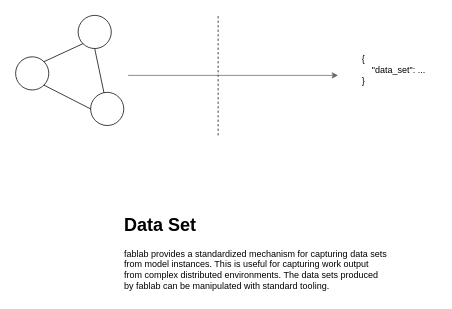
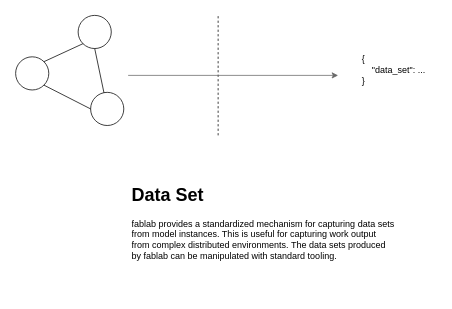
(255, 252) -> (263, 222)
